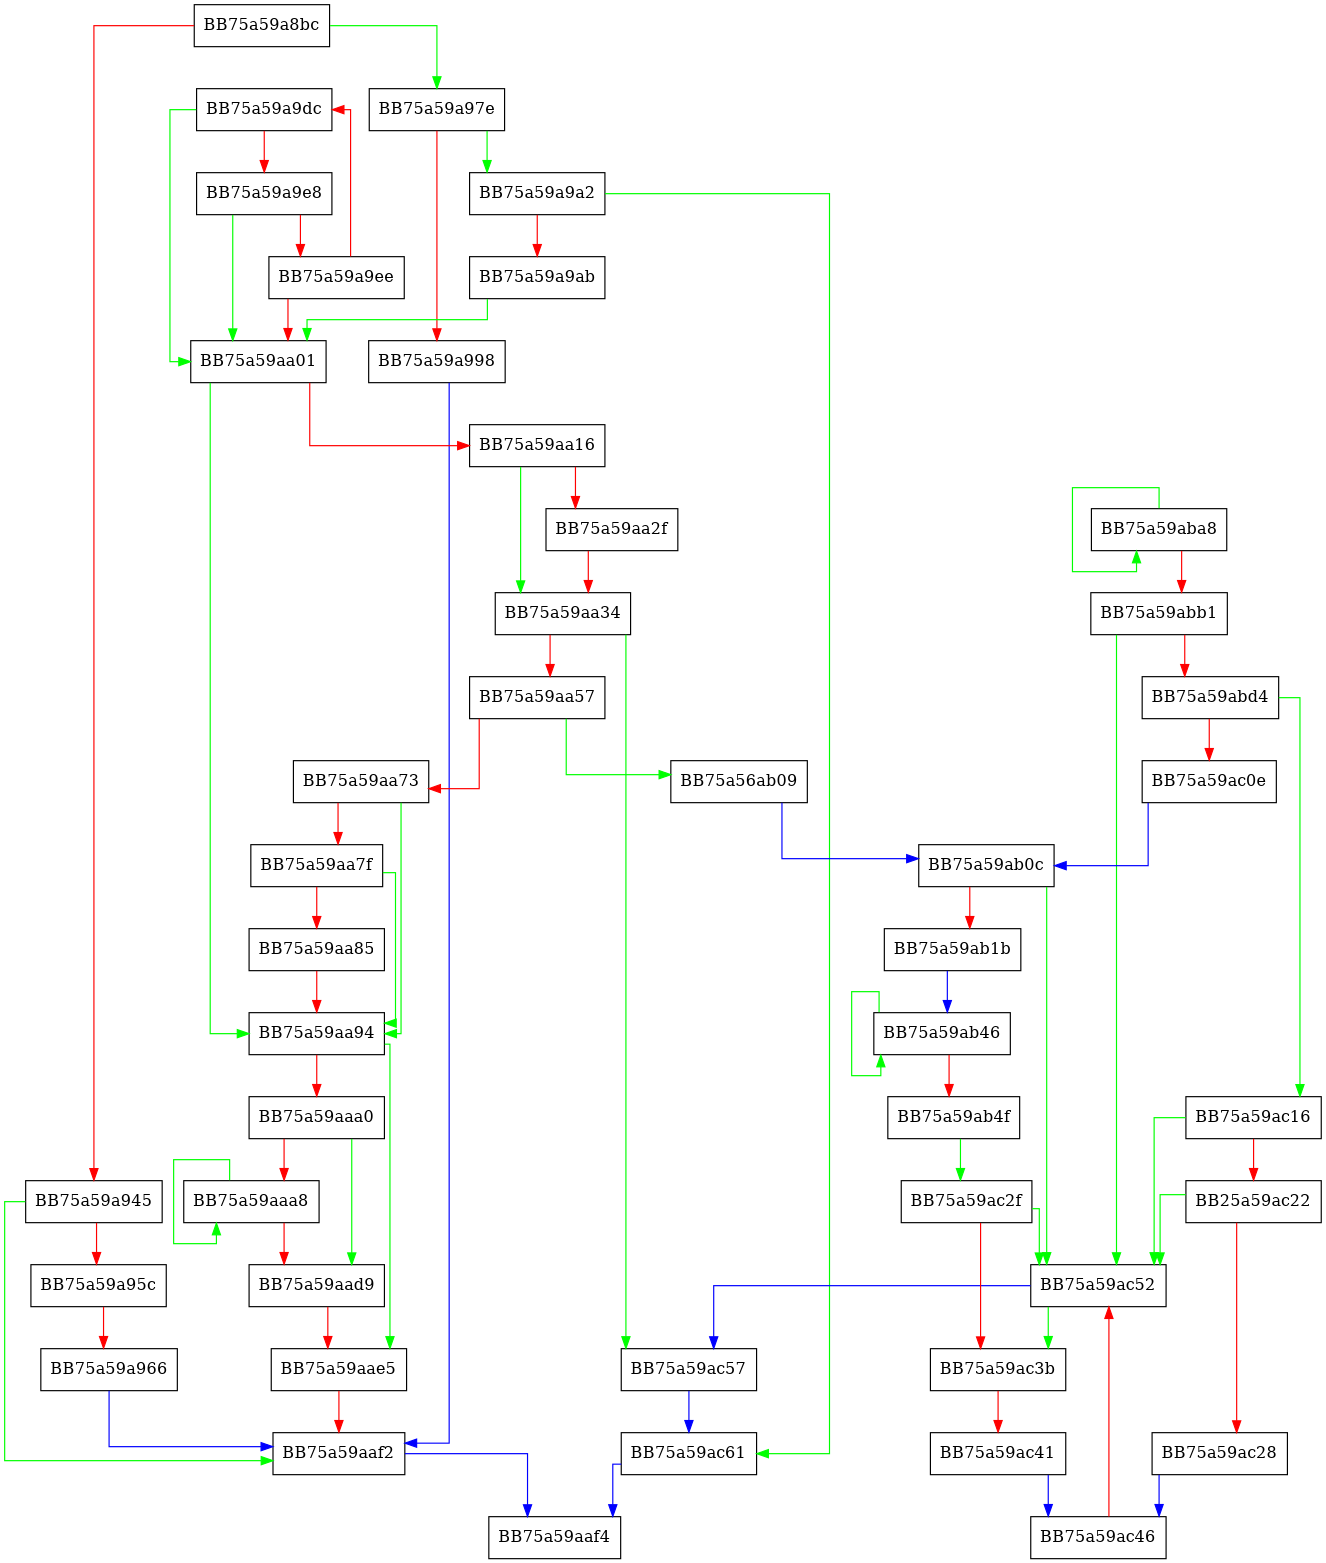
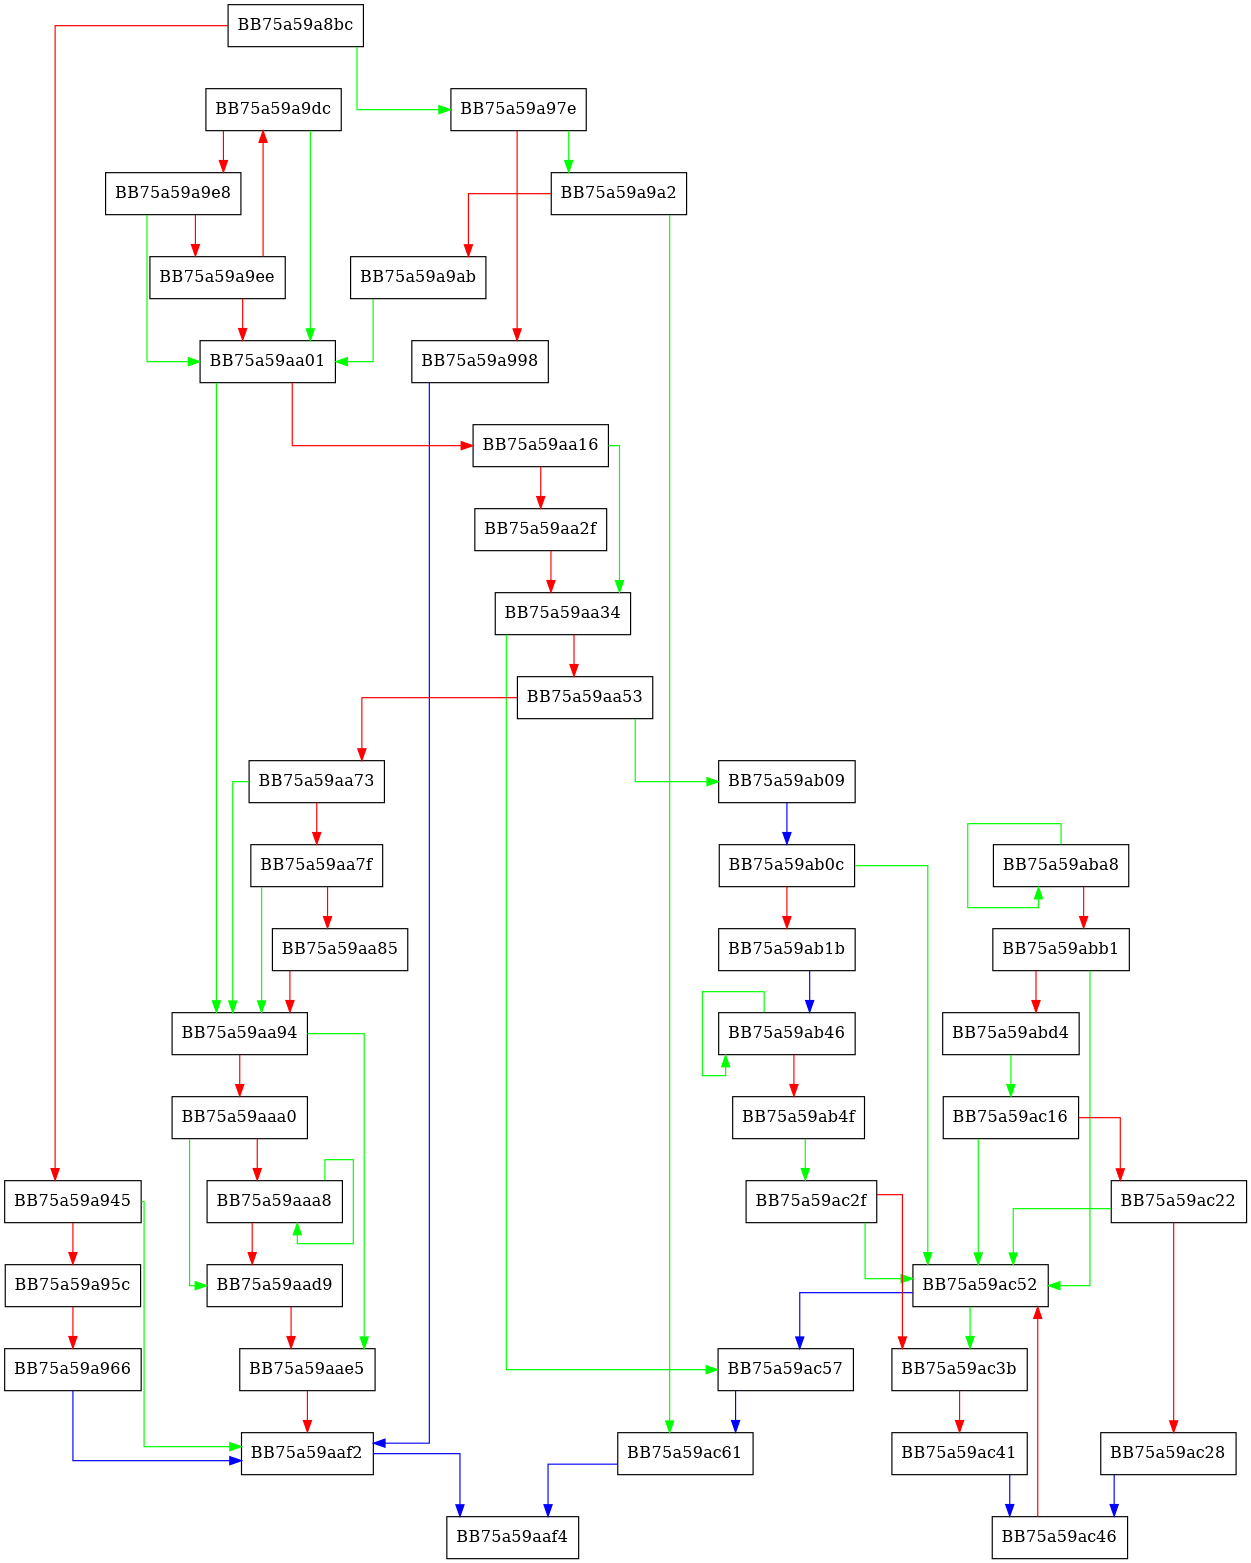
(537, 698) -> (585, 698)
(739, 782) -> (787, 782)
(1209, 782) -> none
(1254, 1202) -> (1179, 1202)
